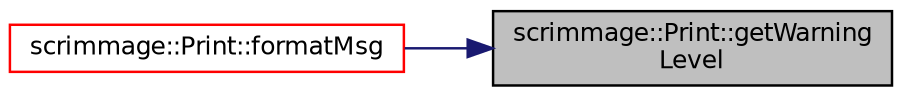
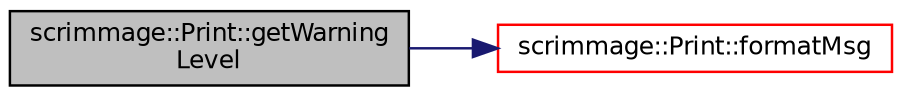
(436, 48) -> (441, 48)
